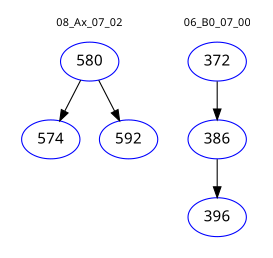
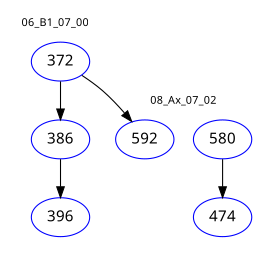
(218, 23) -> (56, 23)
(107, 96) -> (114, 101)
(51, 139) -> (223, 217)
